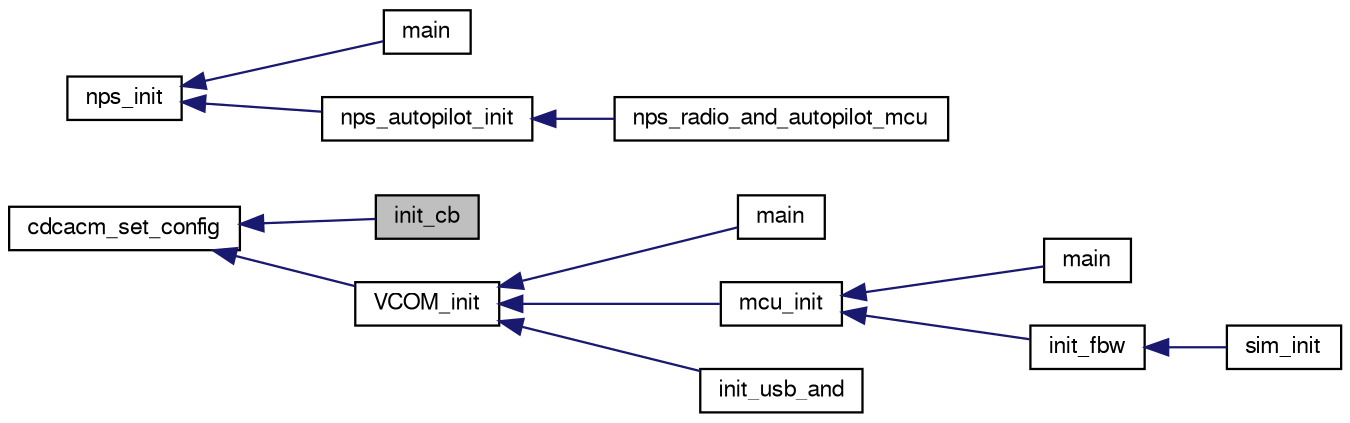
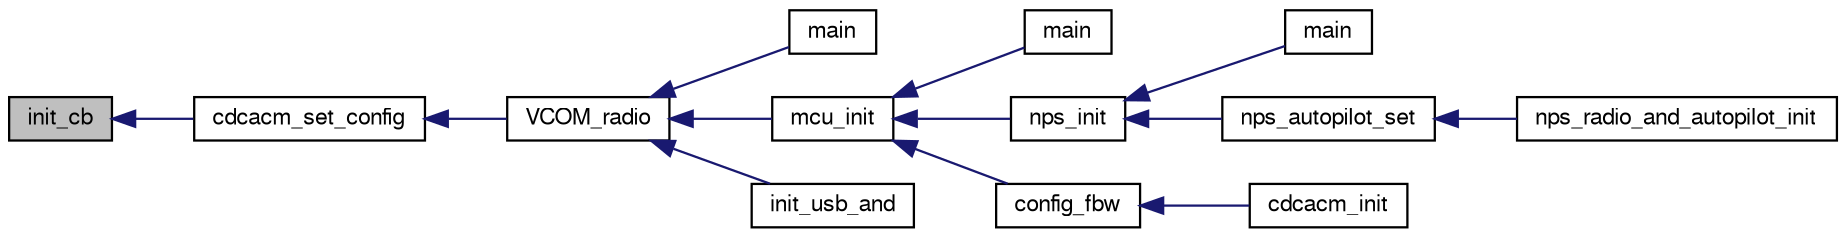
(427, 119) -> (1329, 119)
(781, 119) -> (1677, 119)
none -> (964, 119)
(320, 221) -> (164, 119)
(427, 304) -> (588, 119)
(1088, 347) -> (1068, 206)
(1284, 347) -> (1329, 206)
